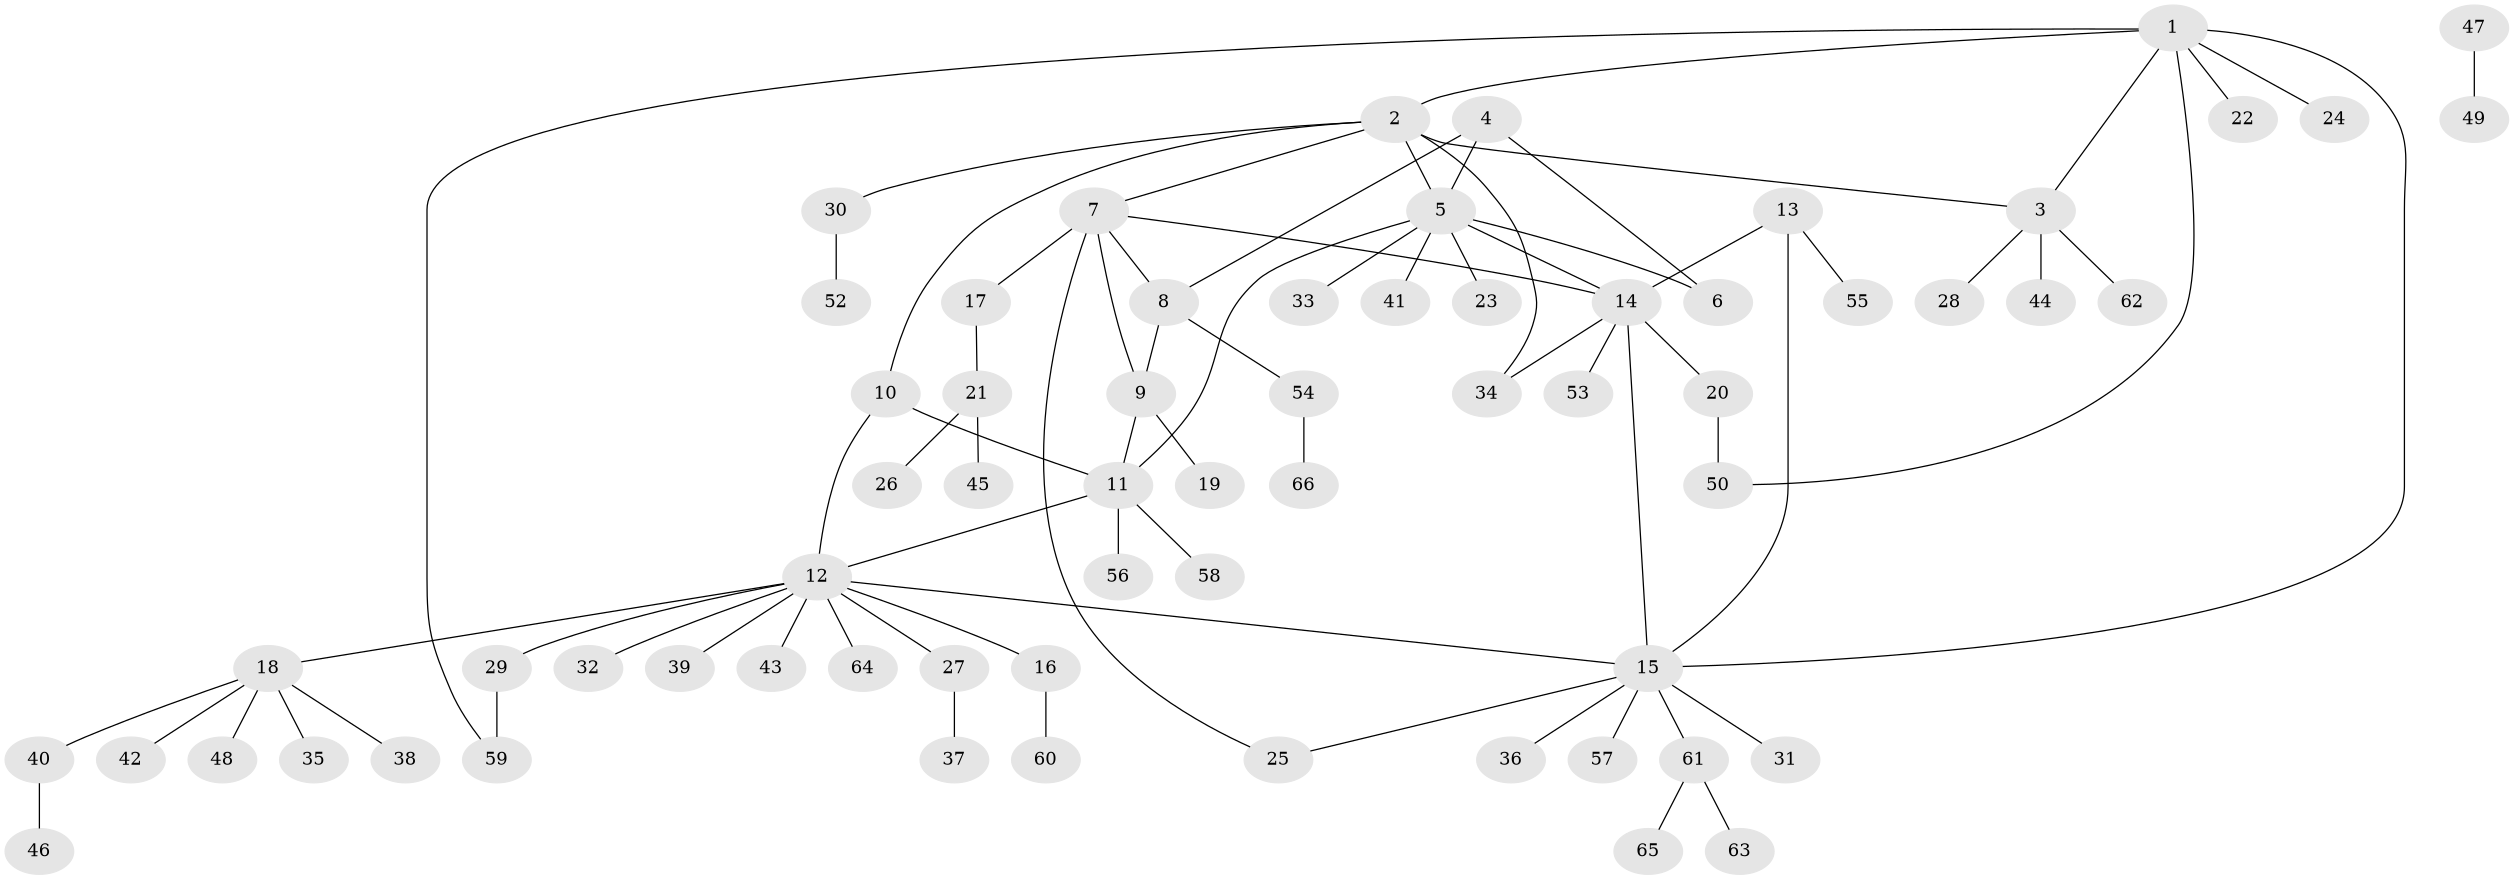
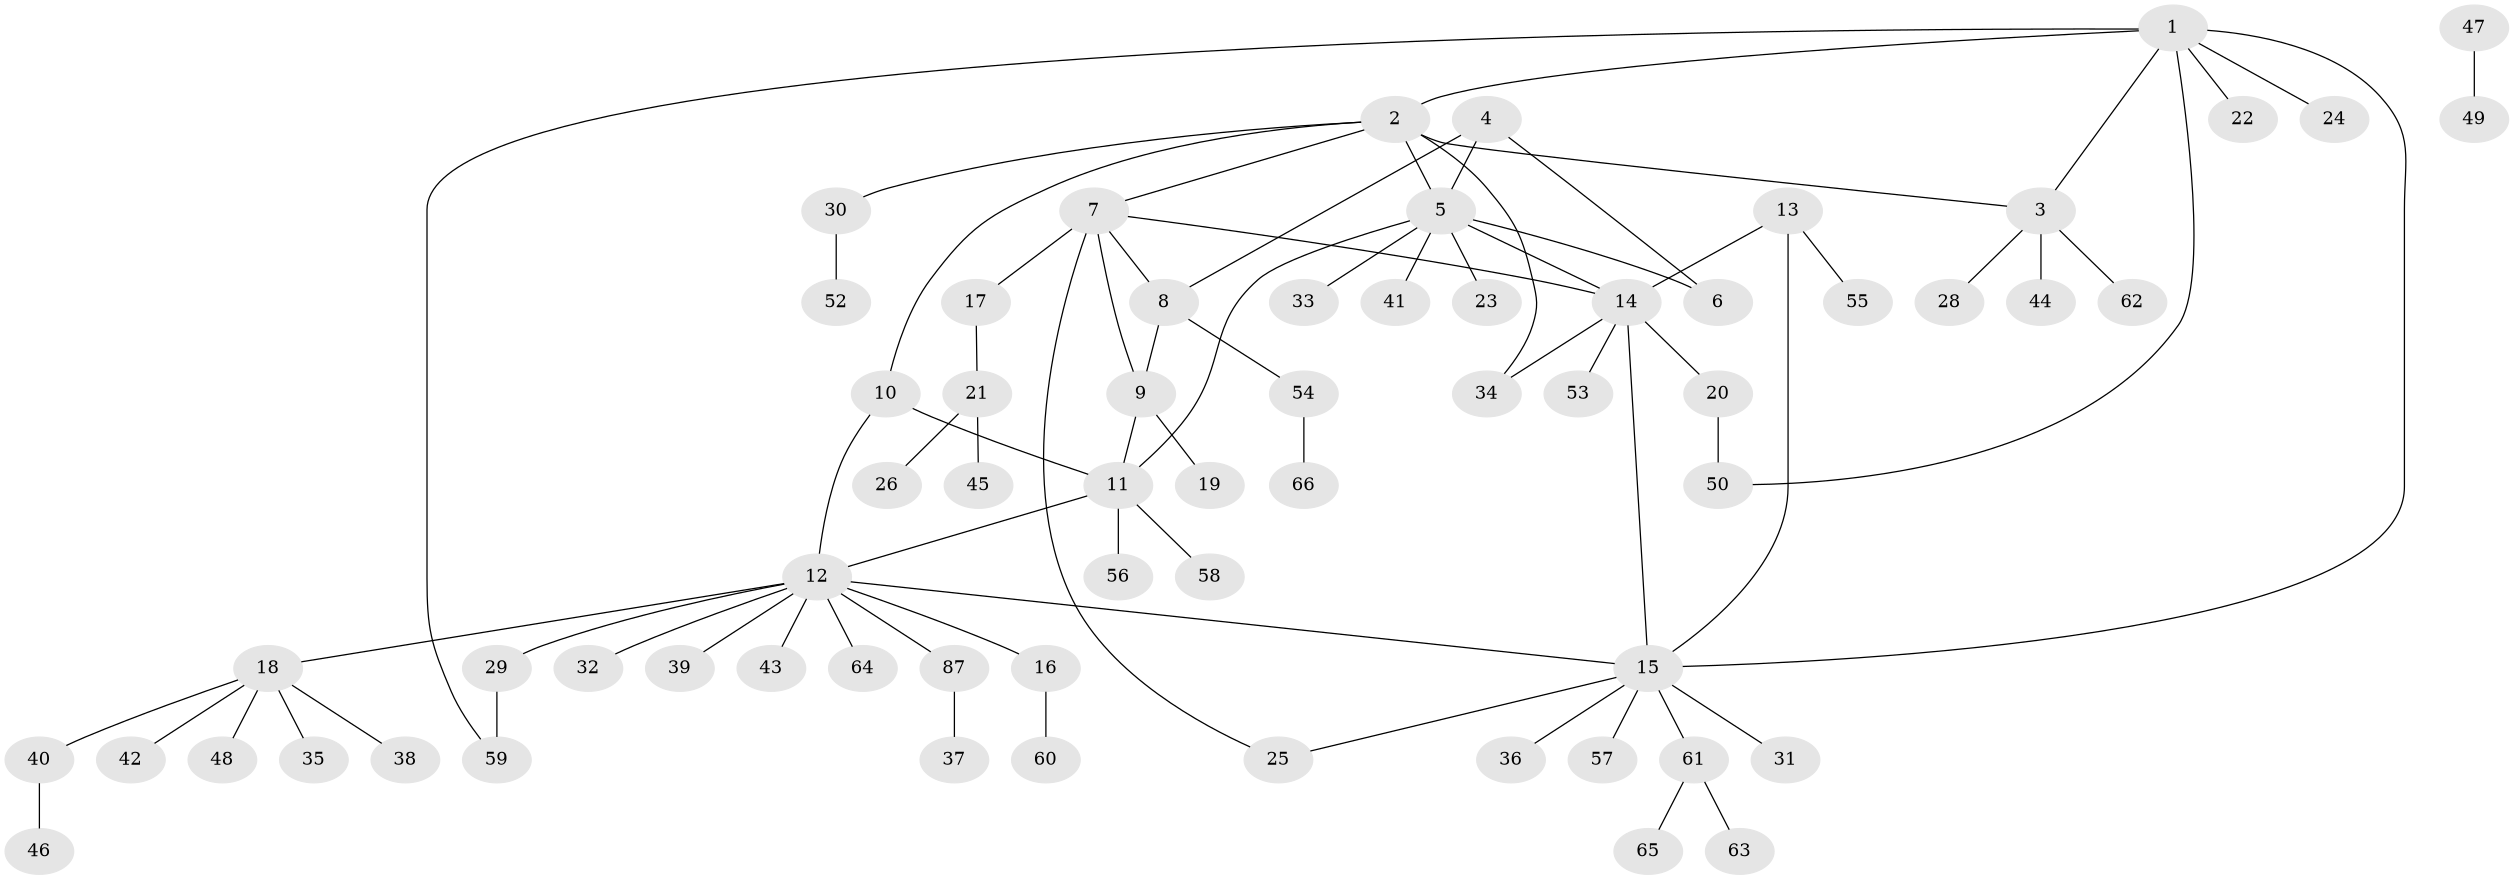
(954, 668) -> (954, 668)
